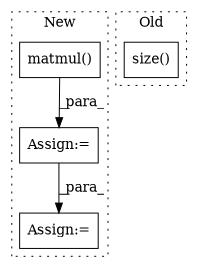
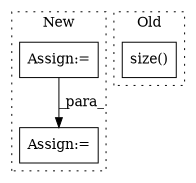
(60, 60) -> none
